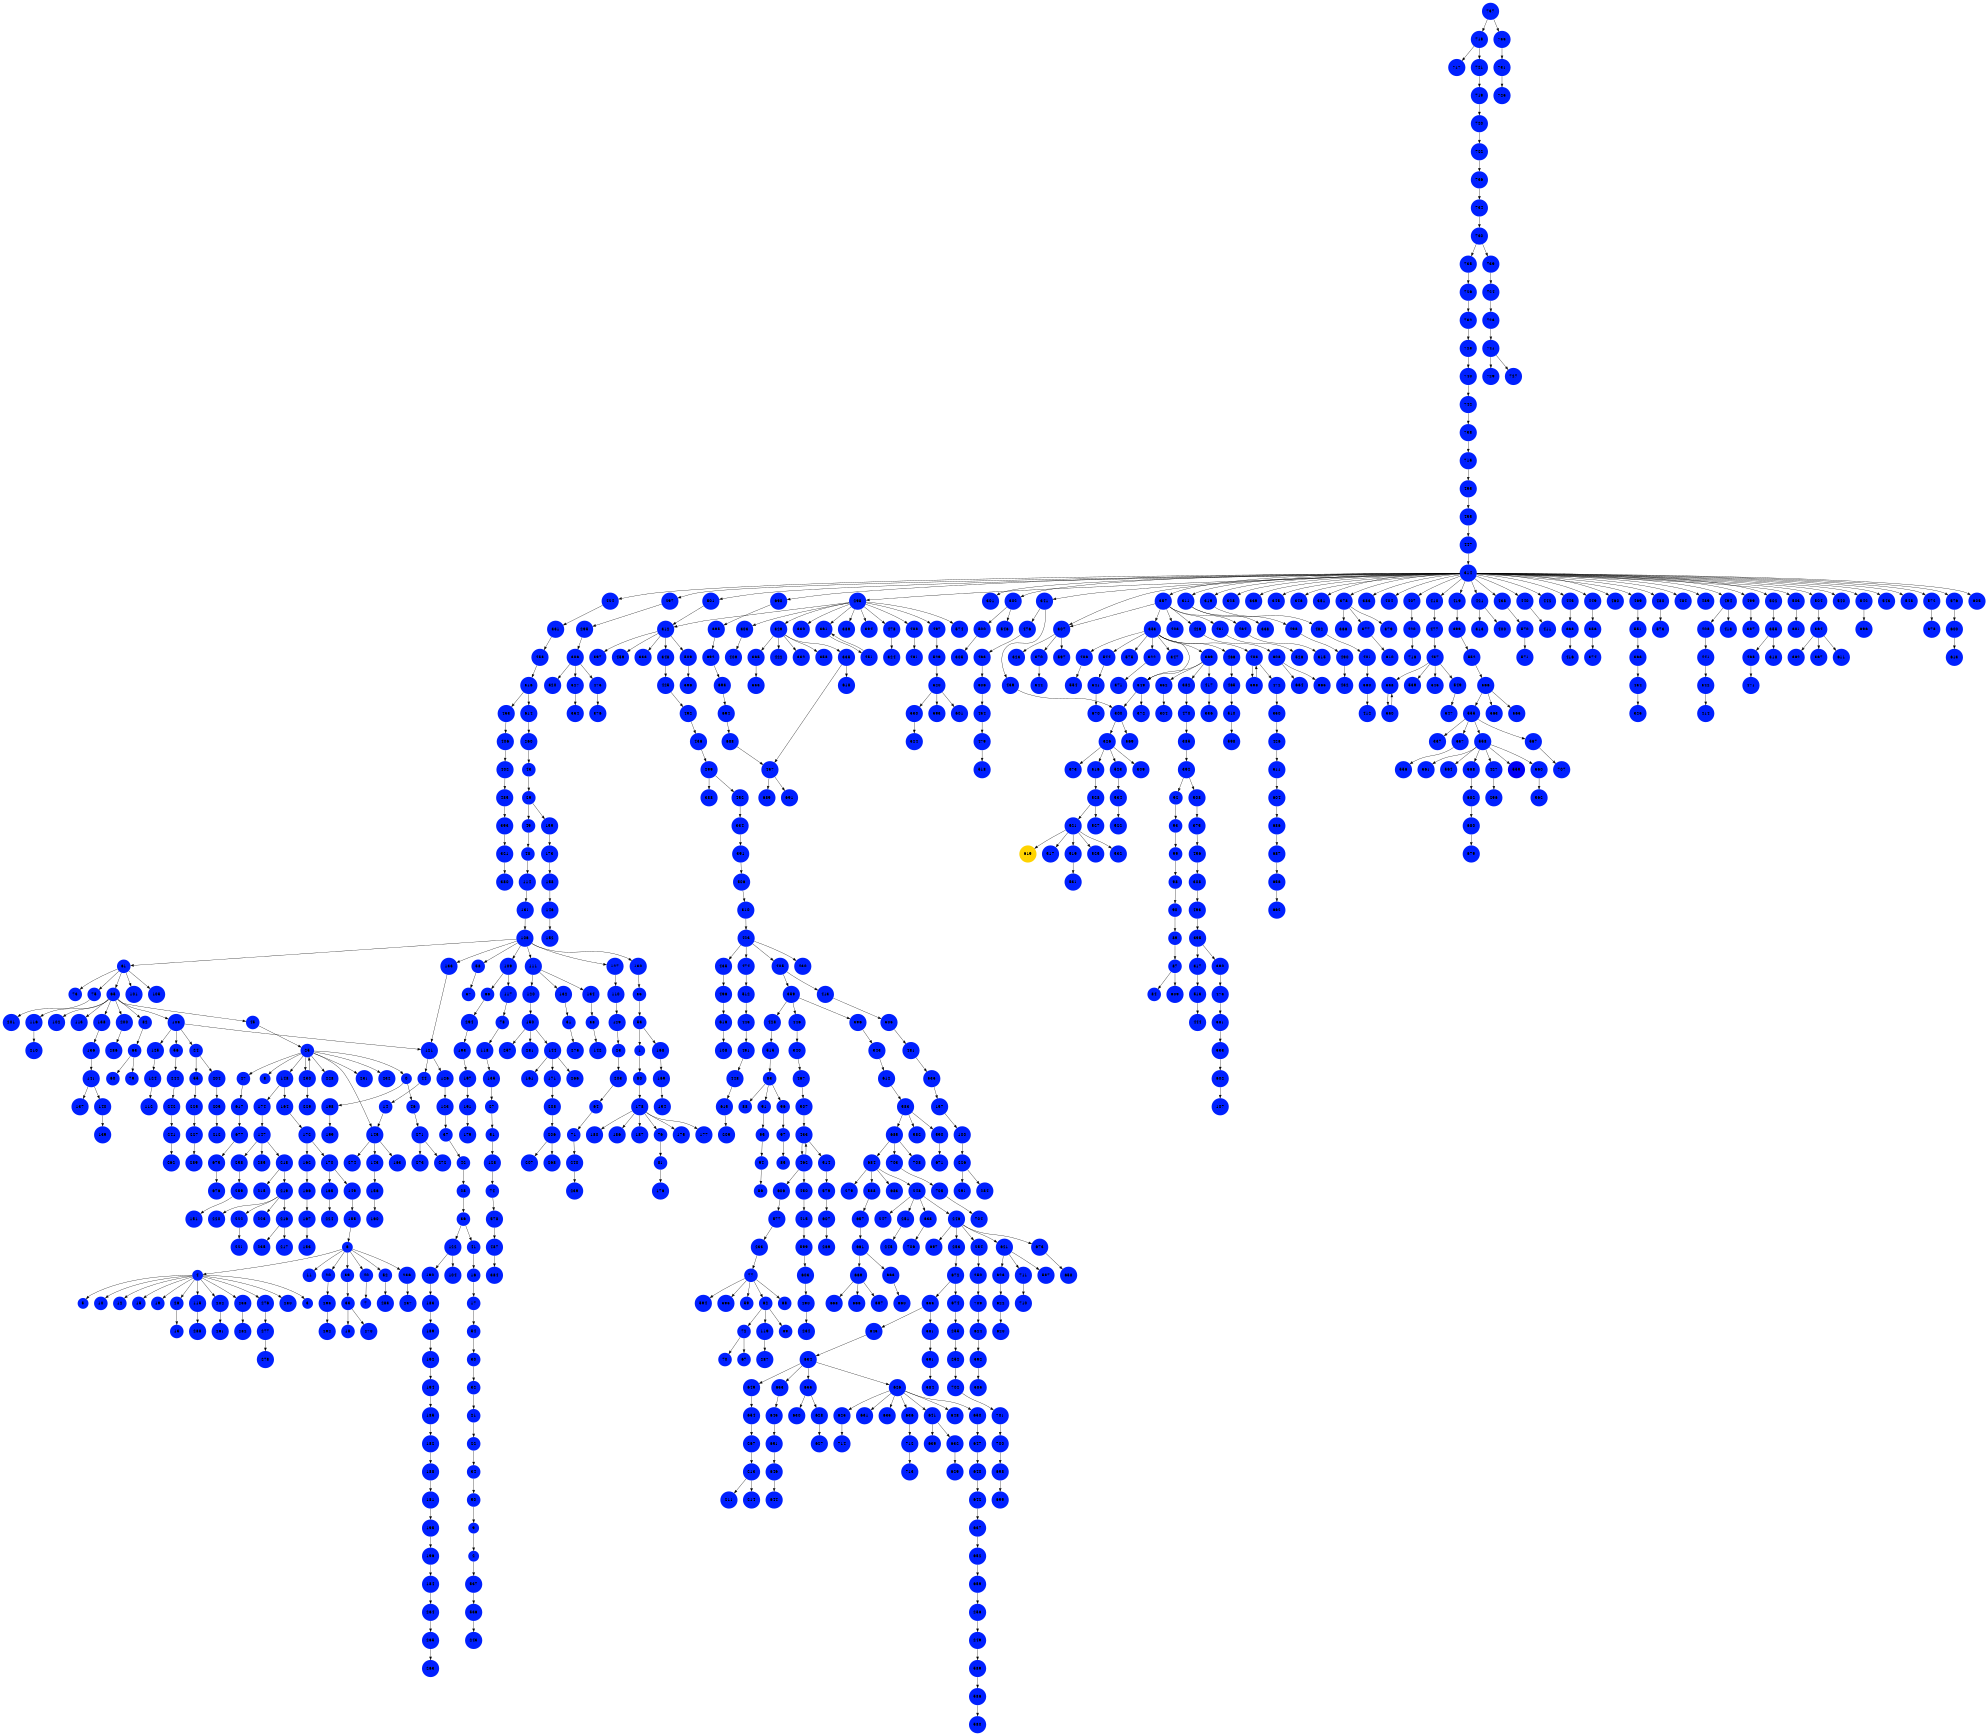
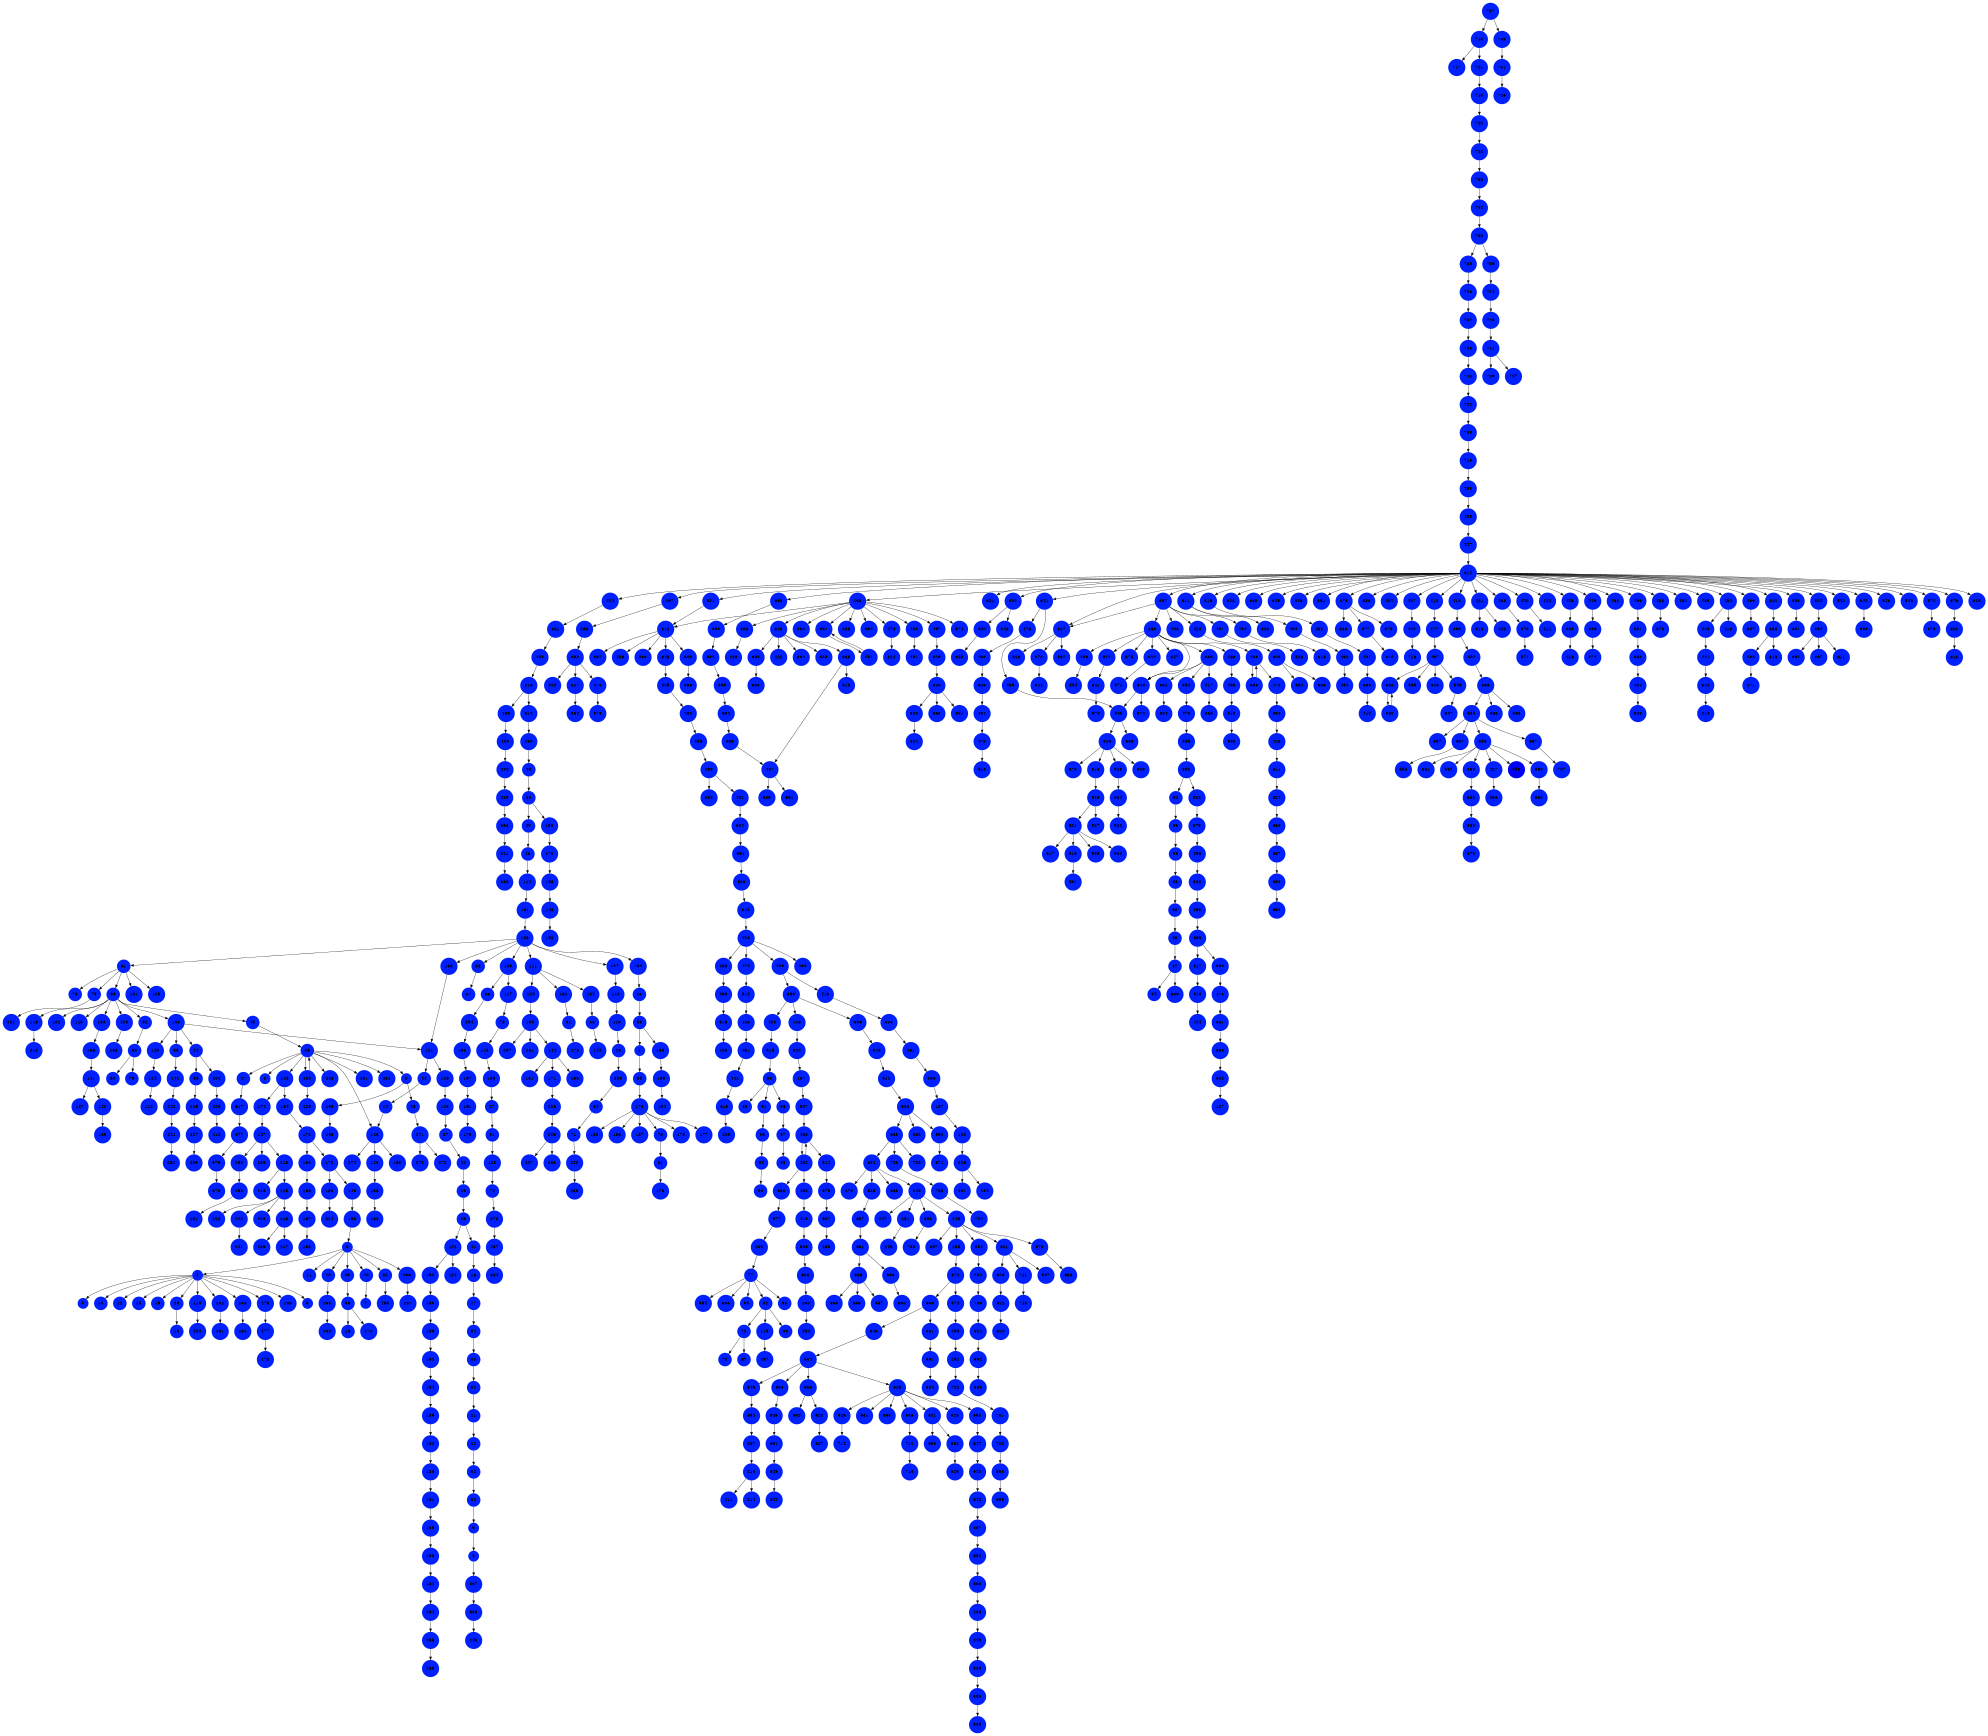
(1028, 854) -> none
